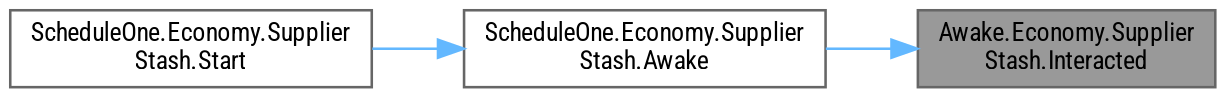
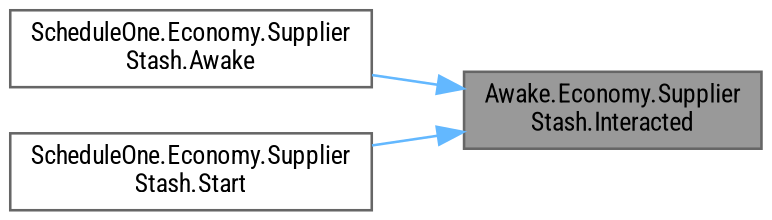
(405, 49) -> (405, 141)
